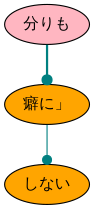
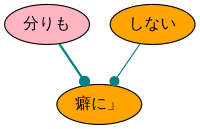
(47, 140) -> (129, 61)
